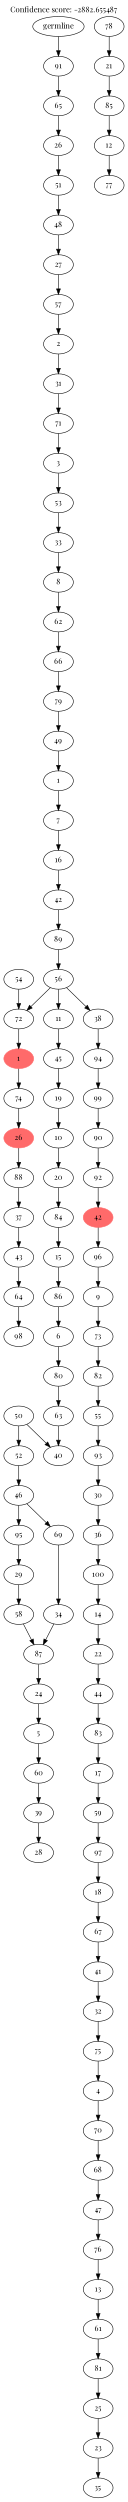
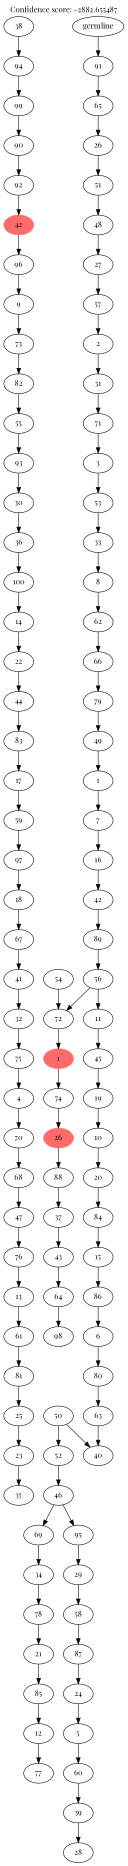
(76, 997) -> none
(50, 1632) -> (39, 1592)
